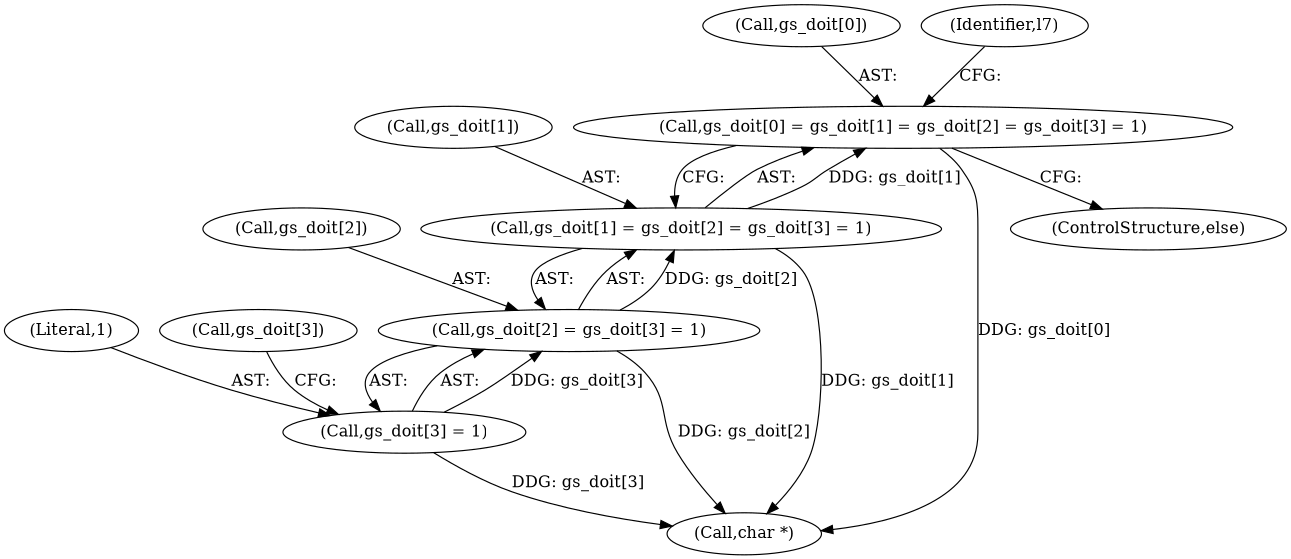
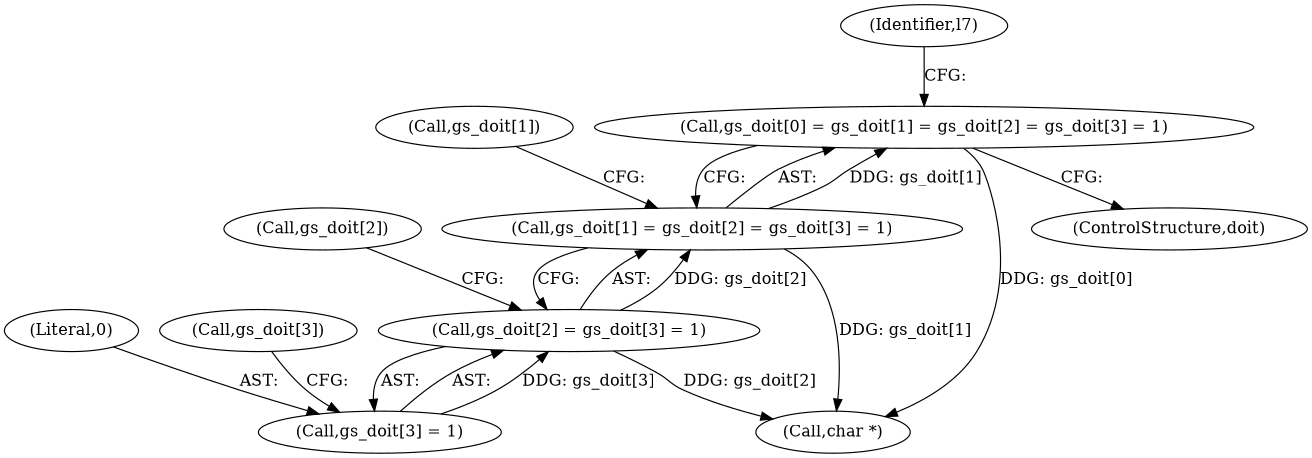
(802, 26) -> none
(604, 178) -> (627, 178)
(1148, 229) -> (1169, 229)
(474, 280) -> (486, 280)
(557, 280) -> (561, 280)
(71, 331) -> (71, 331)
(543, 501) -> none
